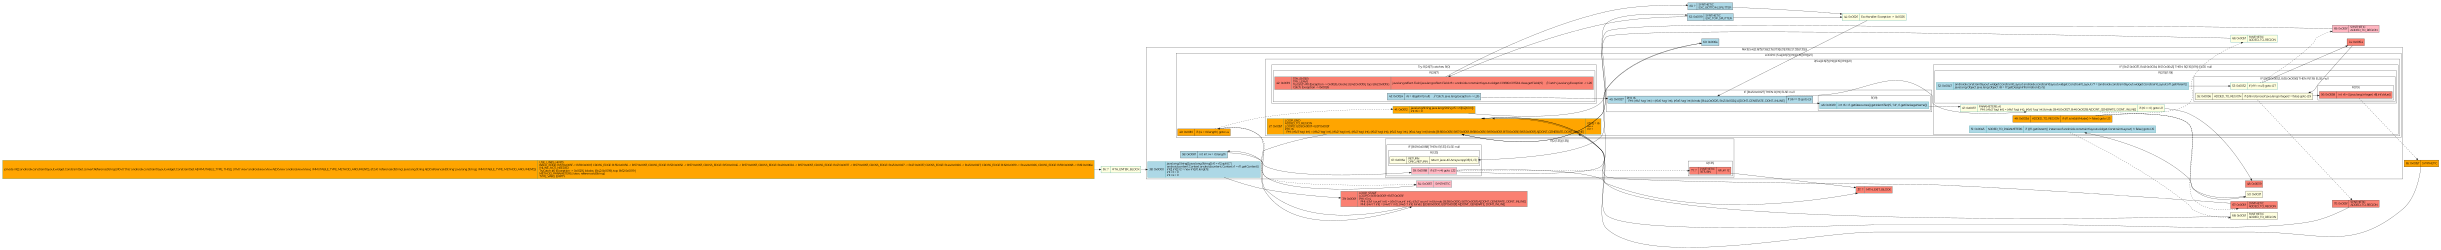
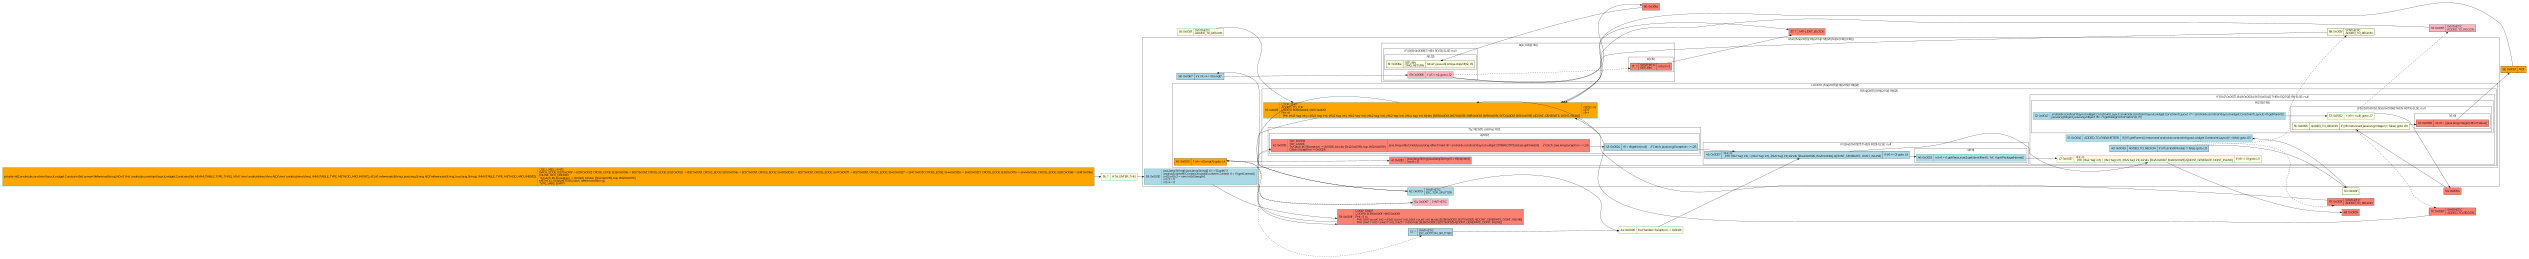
(1561, 25) -> (1294, 252)
(1710, 42) -> (1651, 7)
(1600, 103) -> (1257, 148)
(2188, 104) -> none
(1990, 107) -> (2080, 157)
(1434, 110) -> (1430, 161)
(1302, 113) -> (1307, 161)
(2062, 119) -> (2159, 148)
(1298, 124) -> (1292, 107)
(2388, 129) -> (2482, 97)
none -> (1596, 147)
(2430, 163) -> (2522, 69)
(1125, 169) -> (1124, 177)
